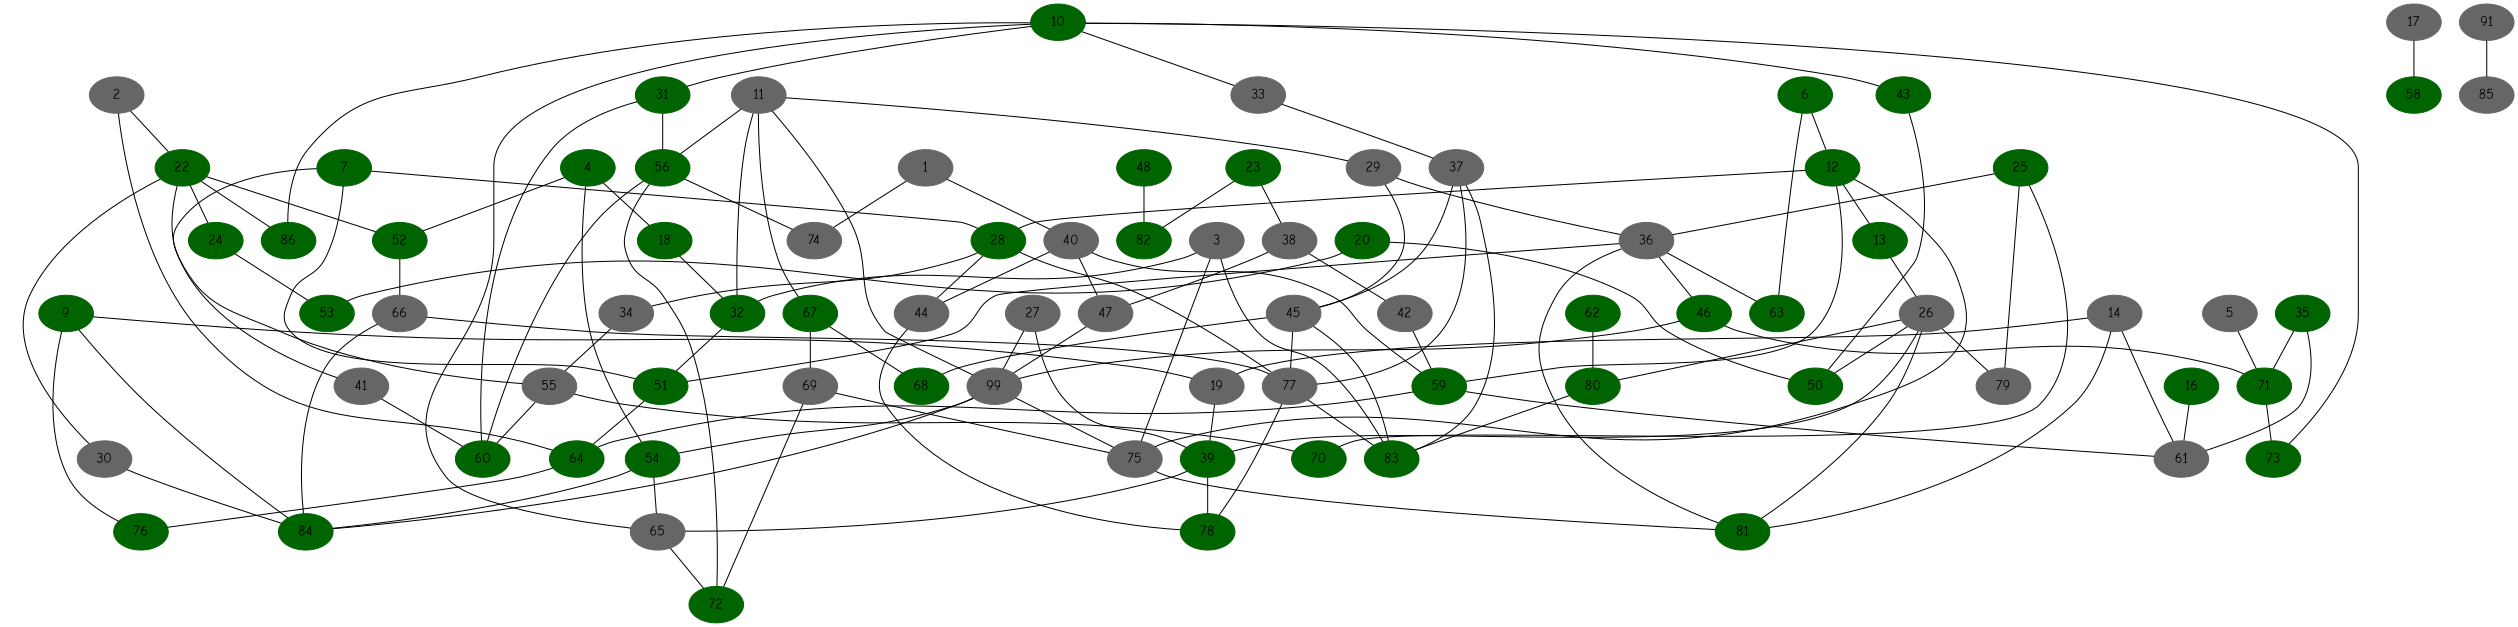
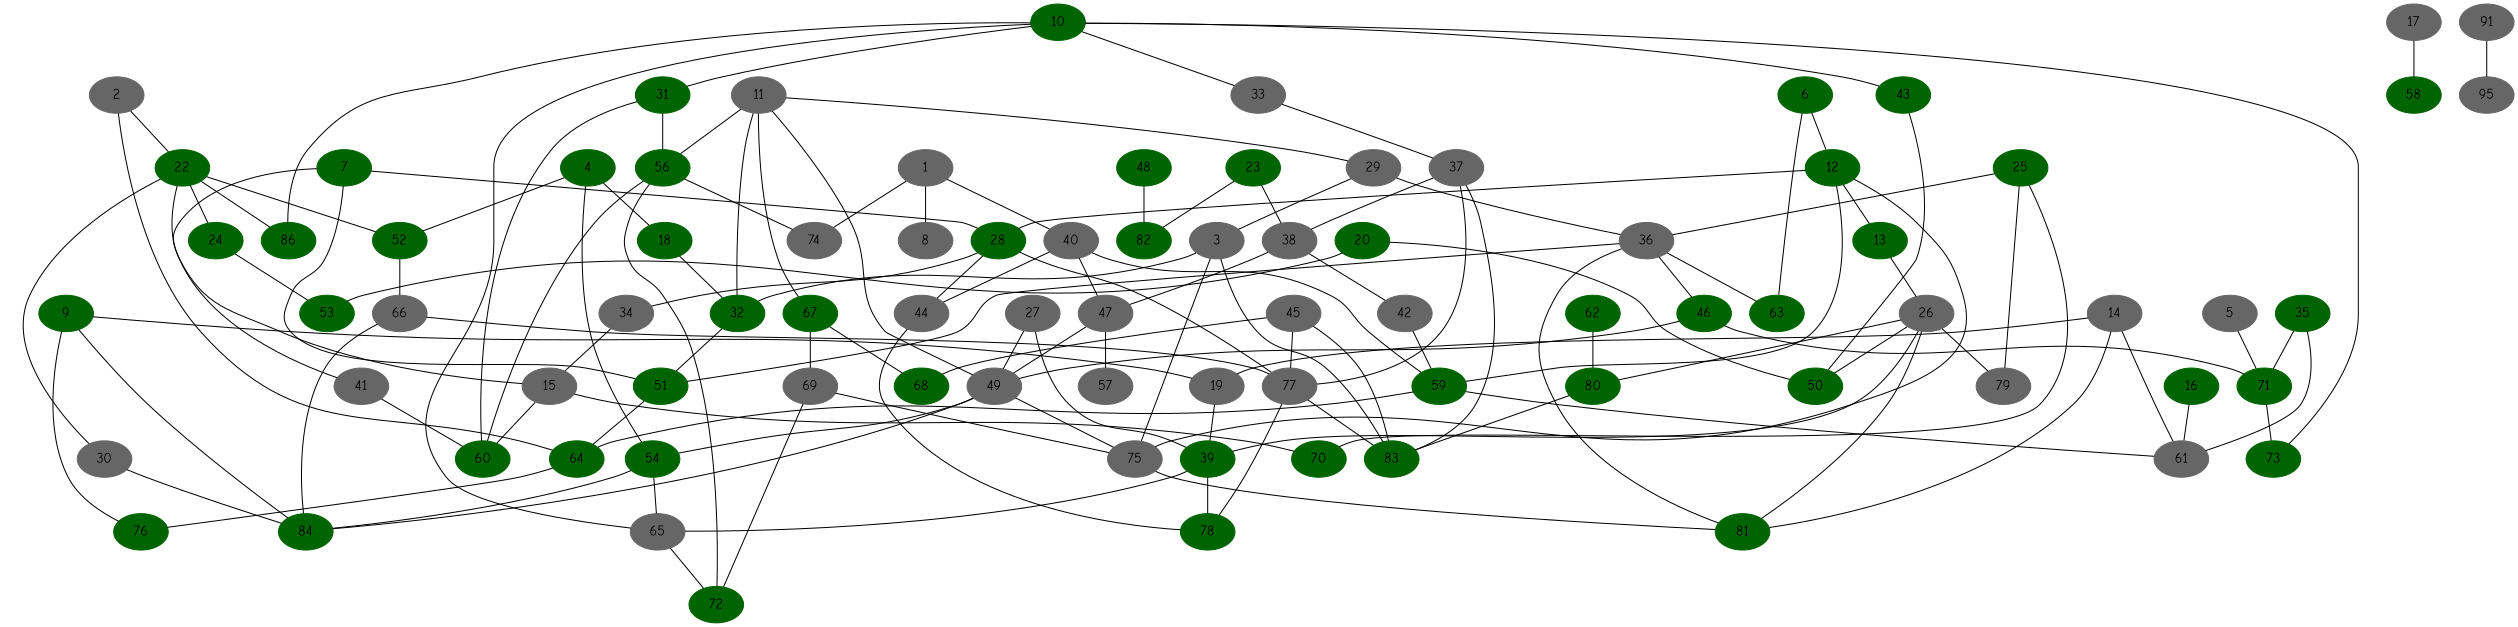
(2487, 95) -> (2487, 95)
none -> (926, 241)
(1406, 268) -> (1372, 203)
(1392, 269) -> (1283, 209)
(549, 386) -> (549, 386)
(994, 386) -> (994, 386)
none -> (1106, 386)
